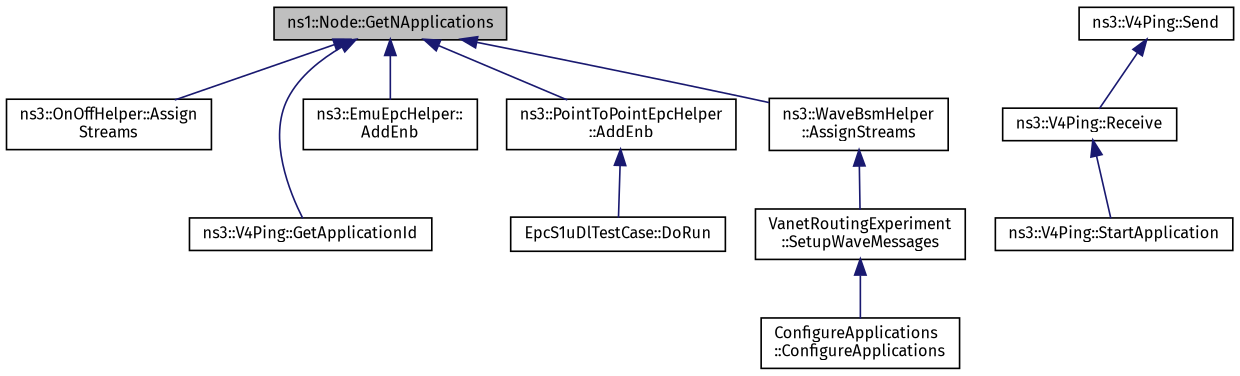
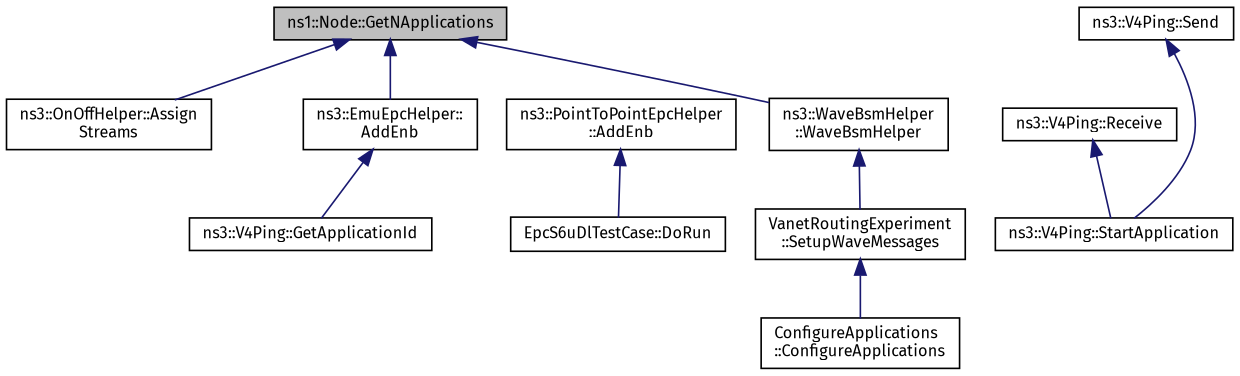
(503, 73) -> none
(1118, 81) -> (1192, 145)
(281, 122) -> (342, 190)
(859, 124) -> (859, 124)
(618, 234) -> (618, 234)
